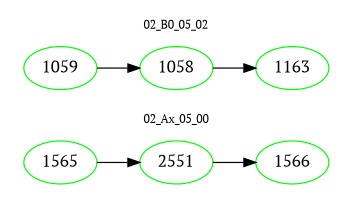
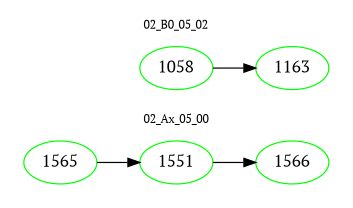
(60, 68) -> none
(176, 162) -> (176, 162)
